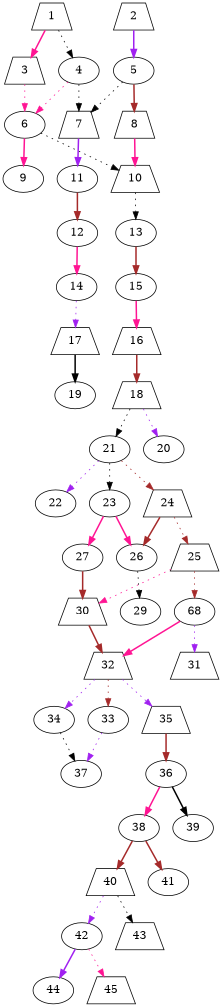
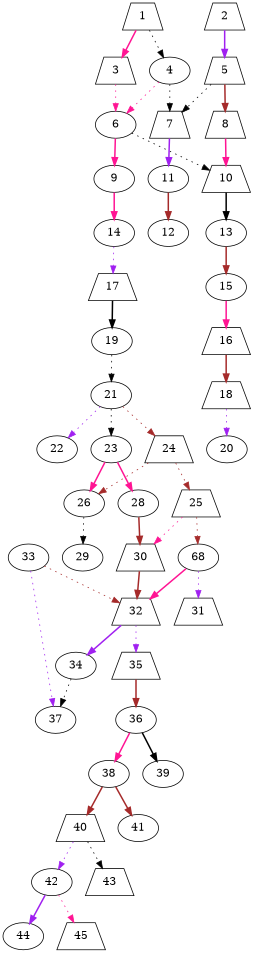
(134, 71) -> (225, 71)
(136, 202) -> (226, 202)
(77, 256) -> (114, 202)
(125, 419) -> (112, 364)
(154, 528) -> (130, 474)
(83, 558) -> (138, 503)
(108, 689) -> (79, 583)
(83, 691) -> (107, 637)
